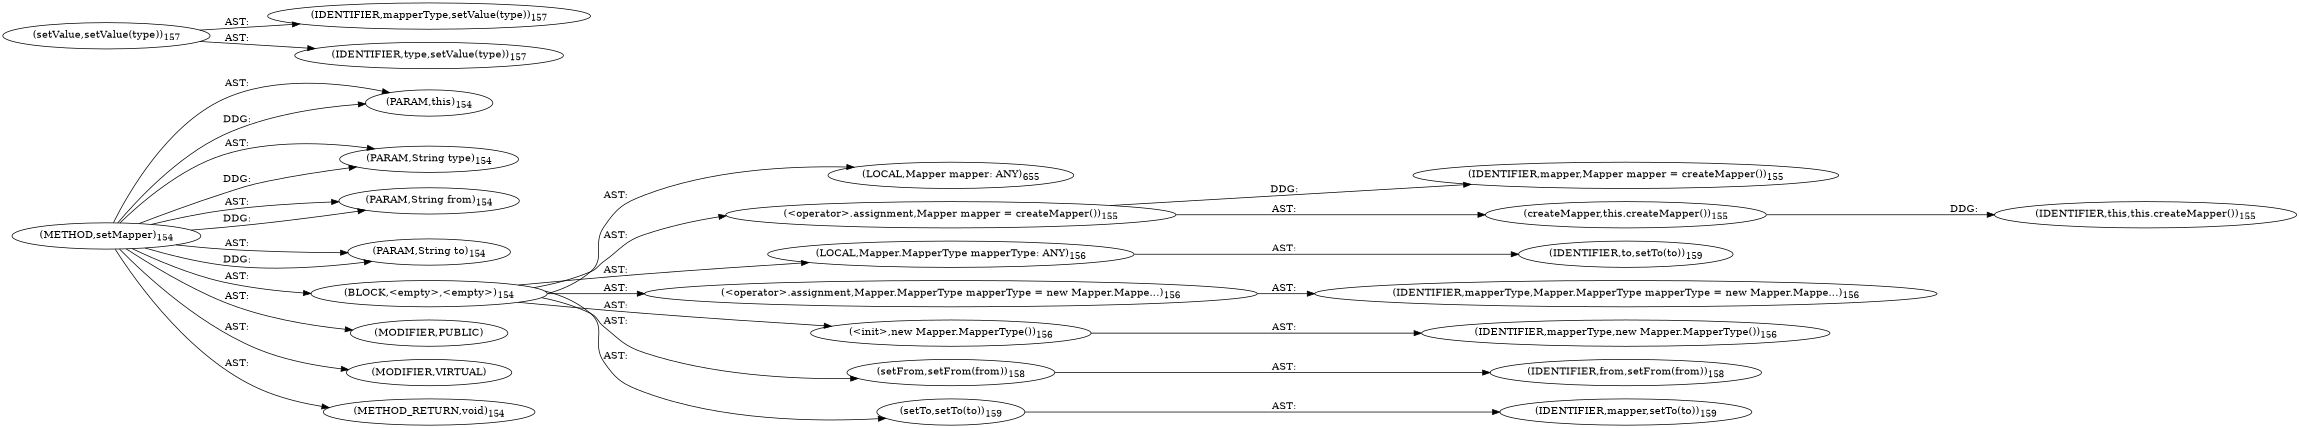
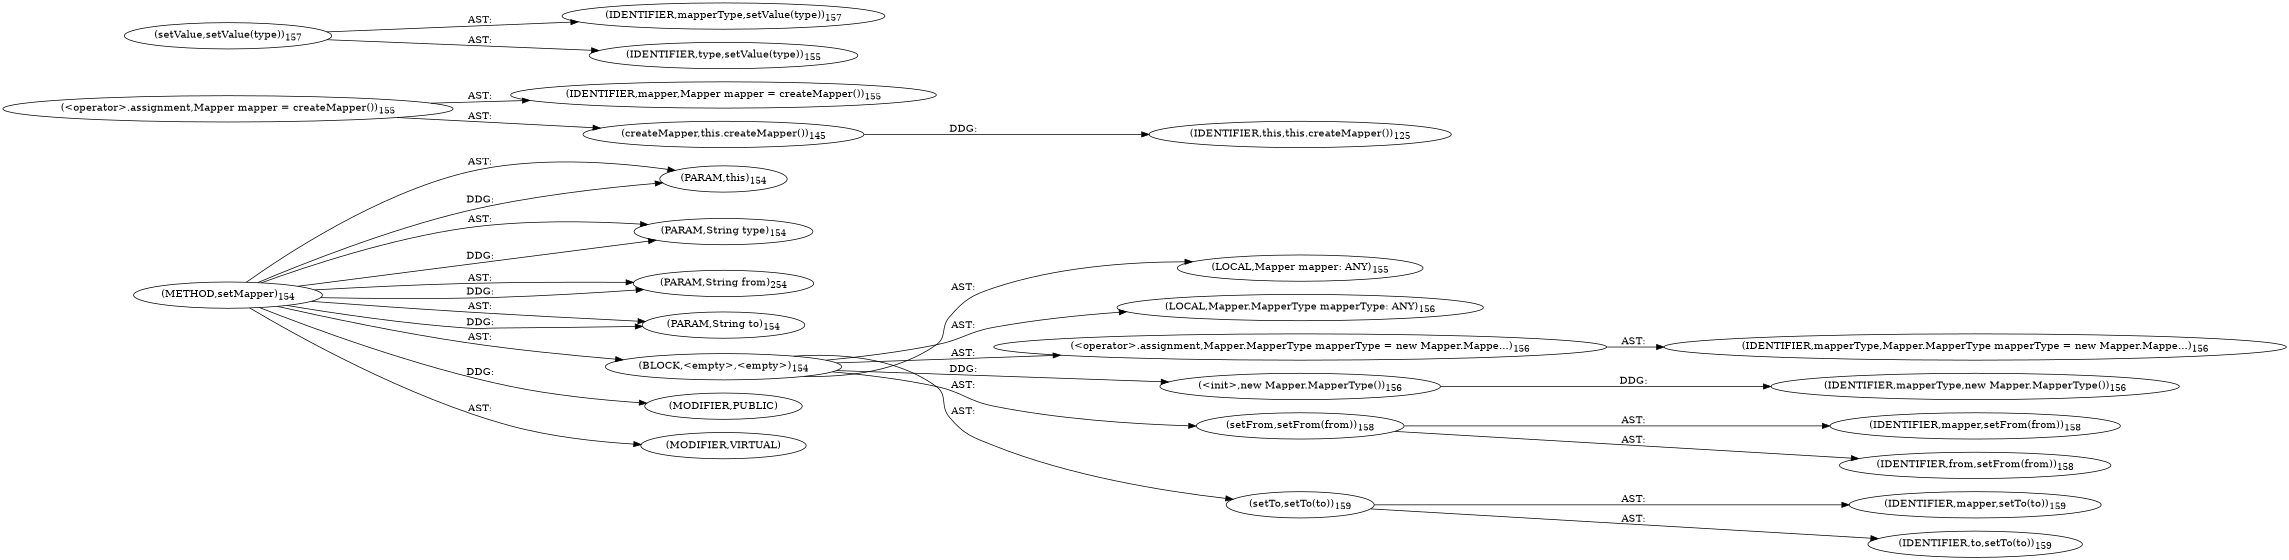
(518, 54) -> (813, 54)
(1031, 174) -> (1381, 267)
(1286, 190) -> (482, 96)
(484, 200) -> (779, 282)
(1720, 214) -> (817, 133)
(2247, 214) -> (1402, 133)
(623, 246) -> none
(1323, 254) -> (1621, 524)
(239, 296) -> (482, 372)
(618, 306) -> (965, 369)
(1286, 328) -> (1635, 381)
(429, 412) -> none
none -> (1975, 426)
